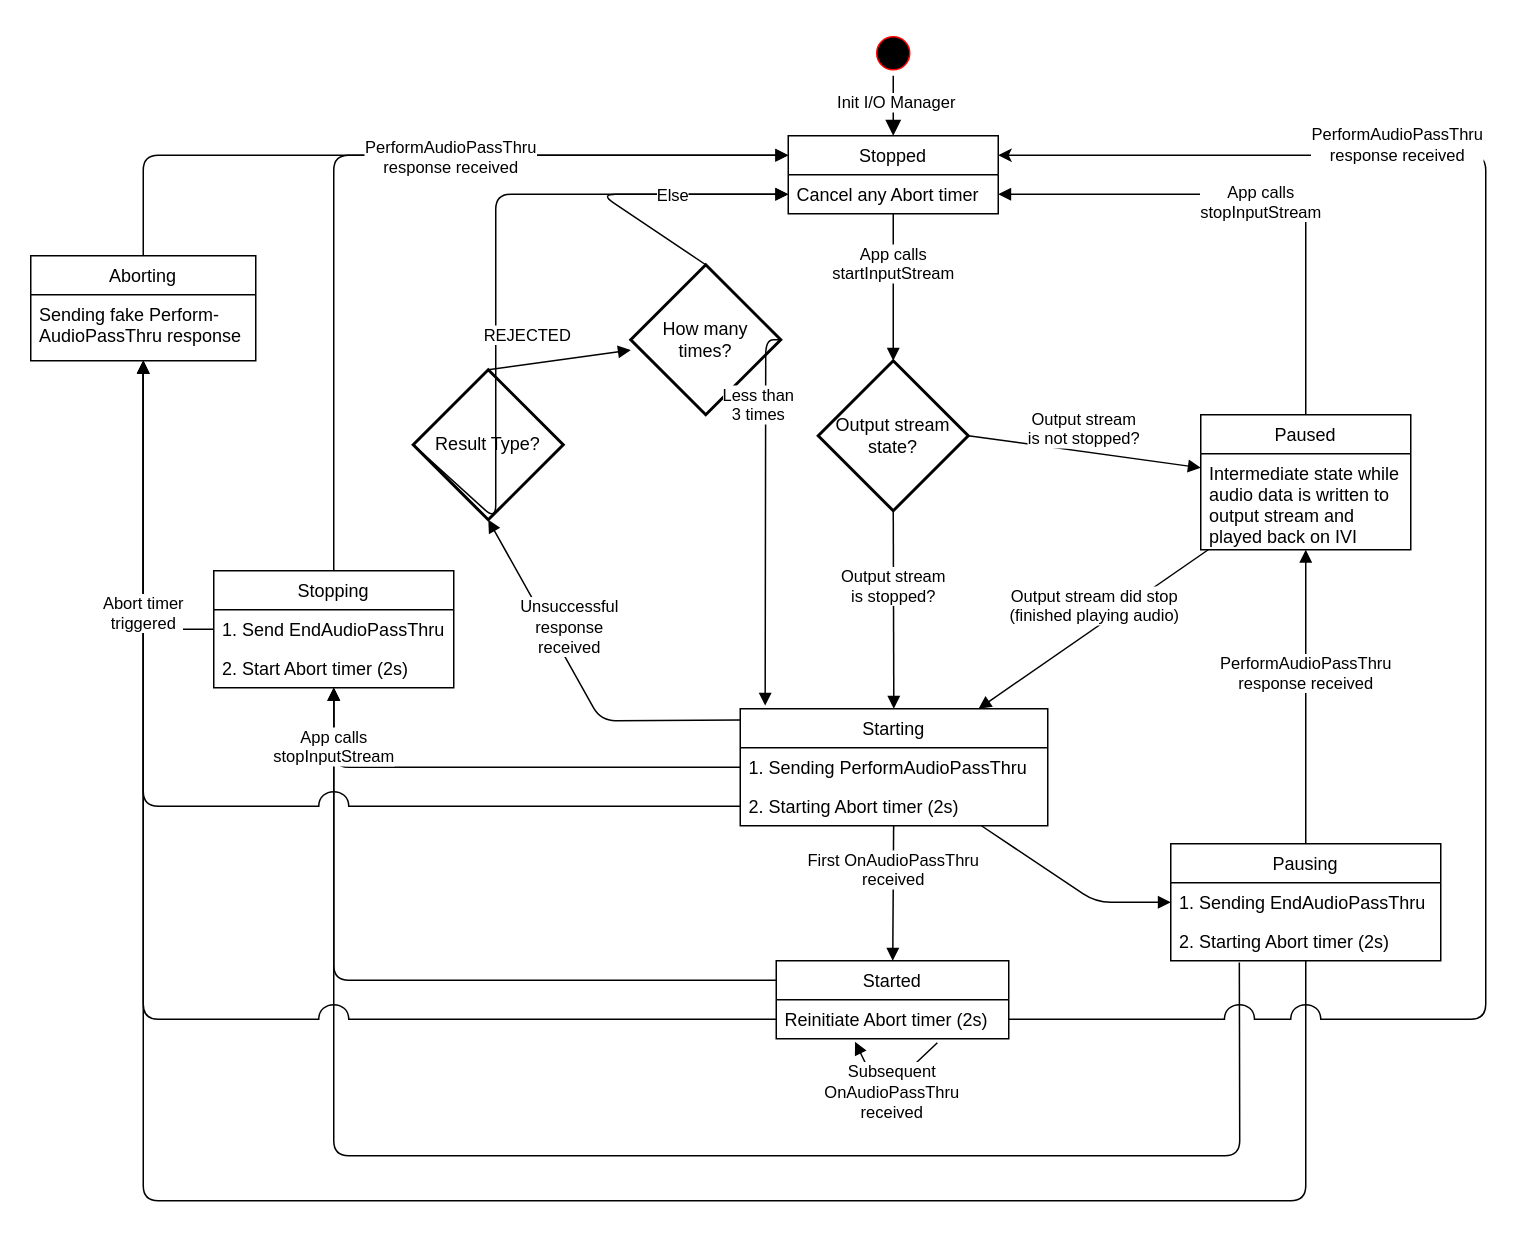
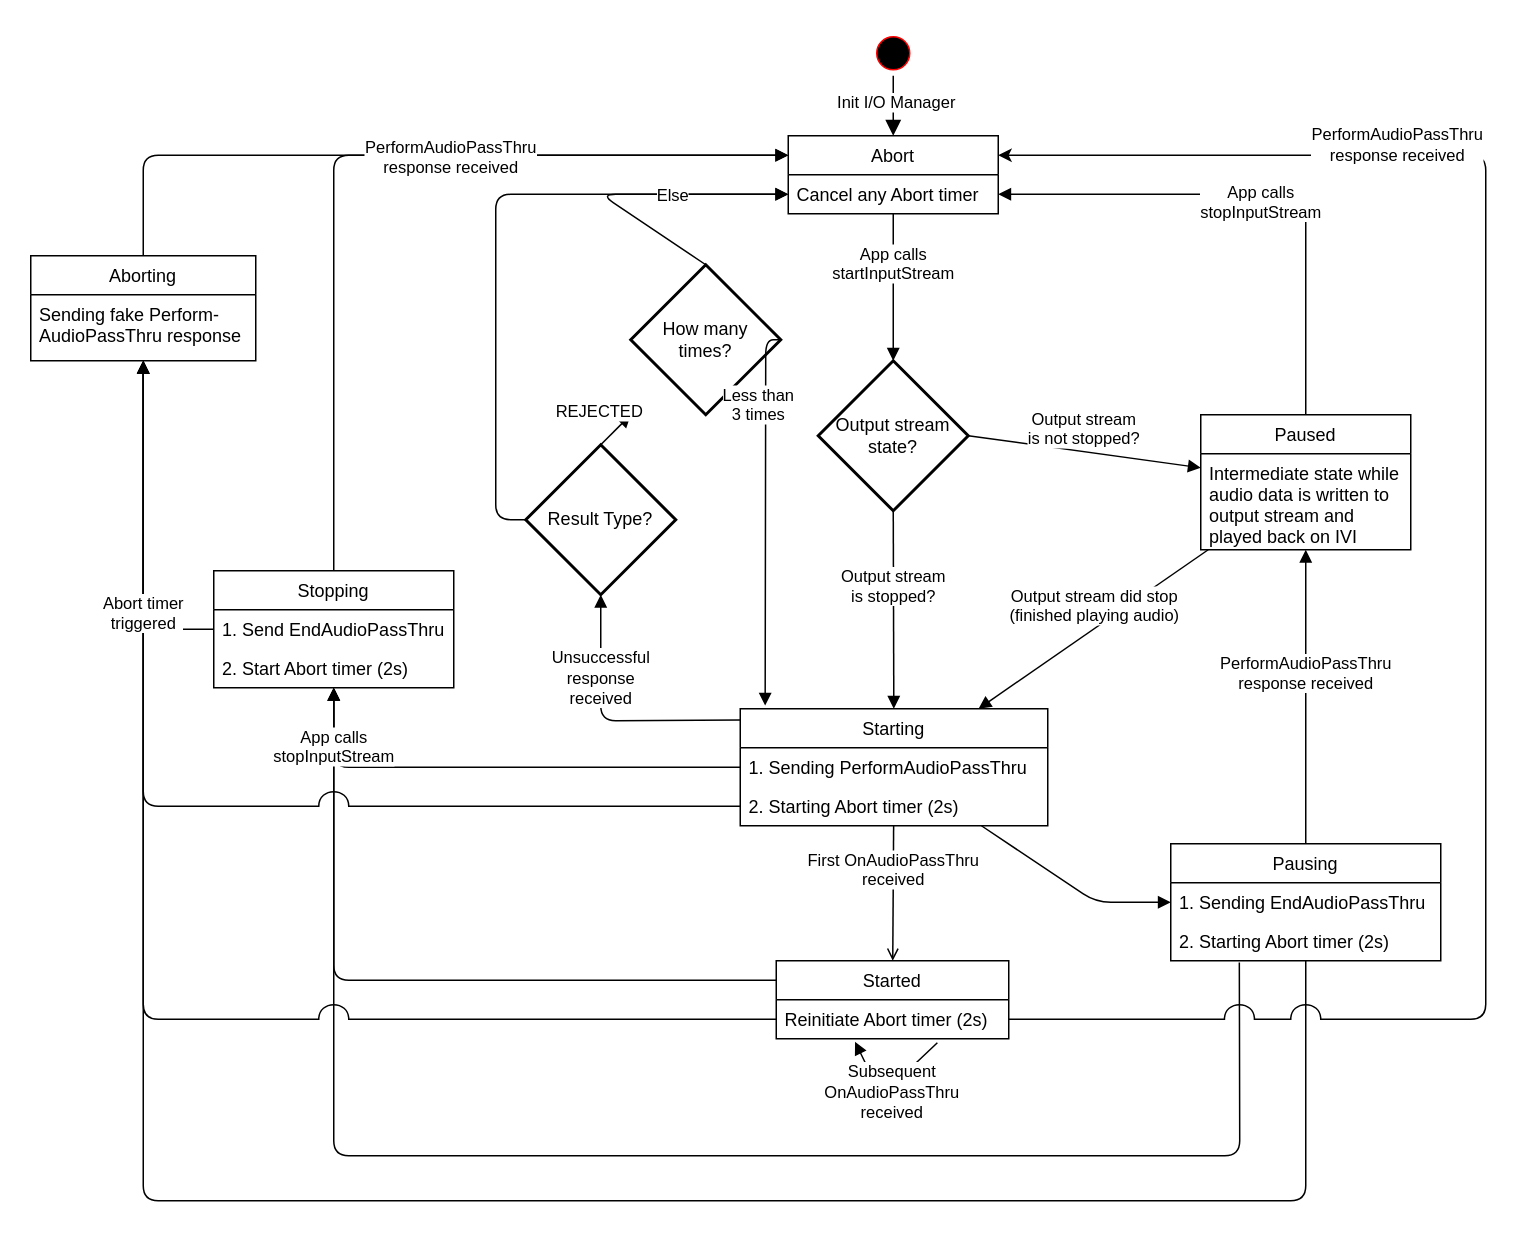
(893, 156) -> (893, 156)
(488, 445) -> (601, 520)
(893, 947) -> (893, 951)
